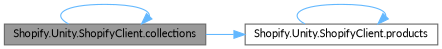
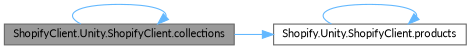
(105, 34) -> (119, 34)
